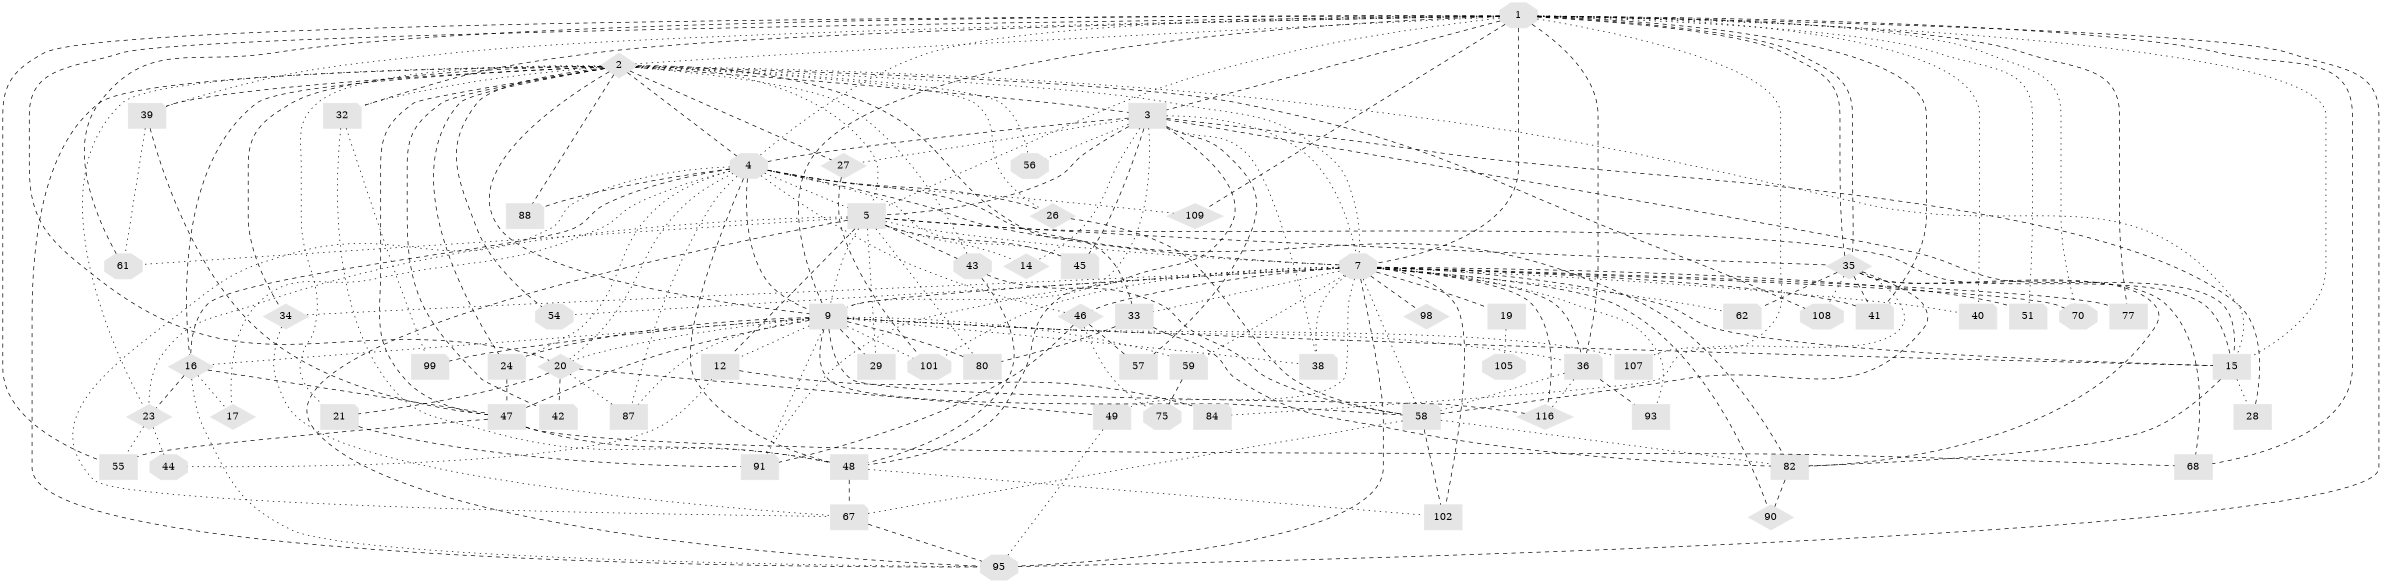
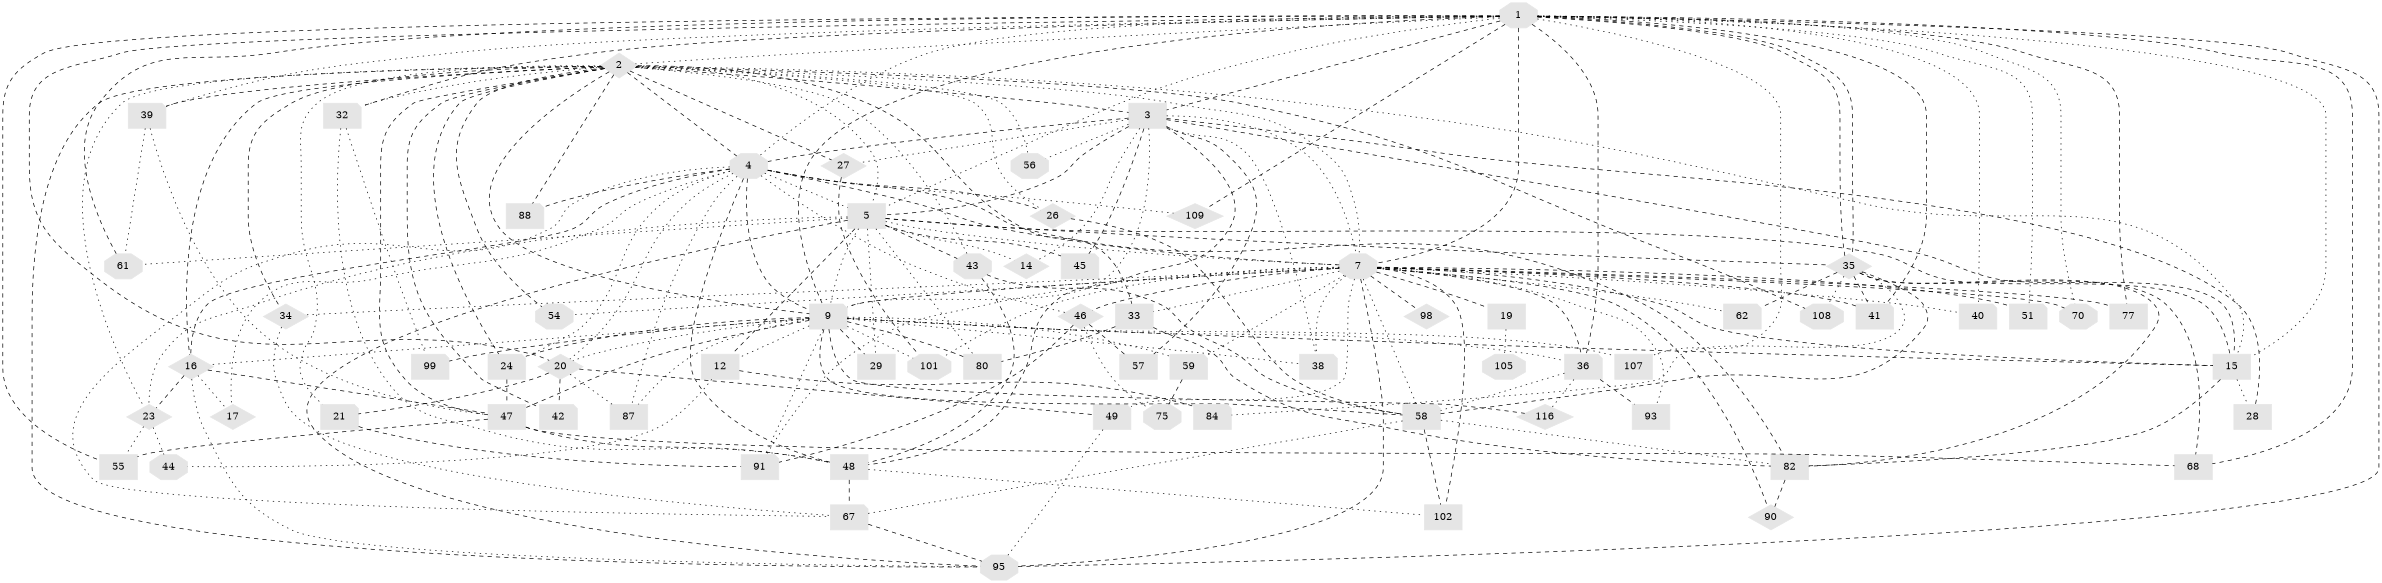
(912, 222) -> none
(1514, 293) -> none
(265, 335) -> (265, 335)
